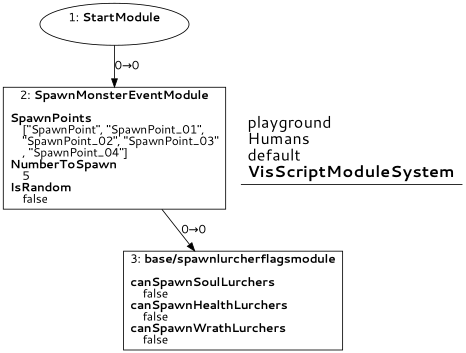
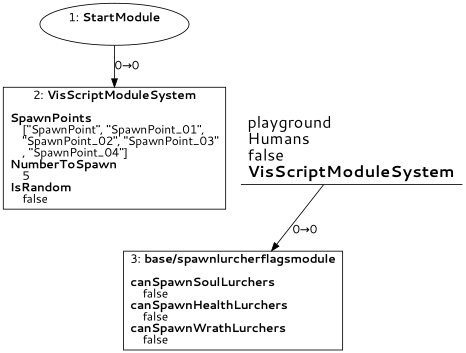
(121, 96) -> (121, 96)
(274, 156) -> (266, 156)
(176, 227) -> (300, 215)
